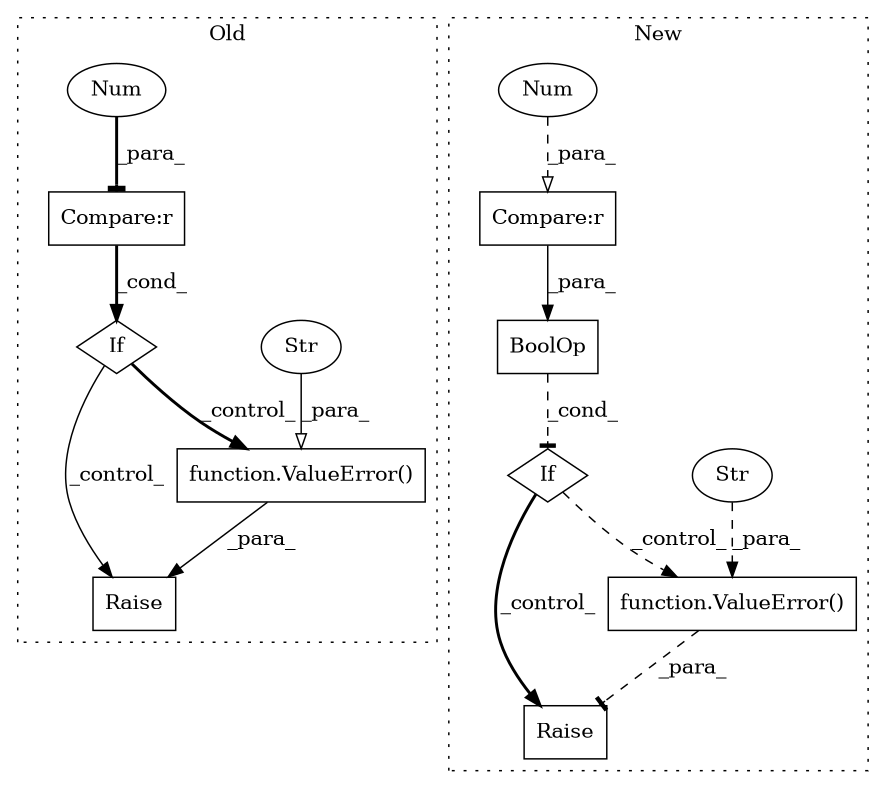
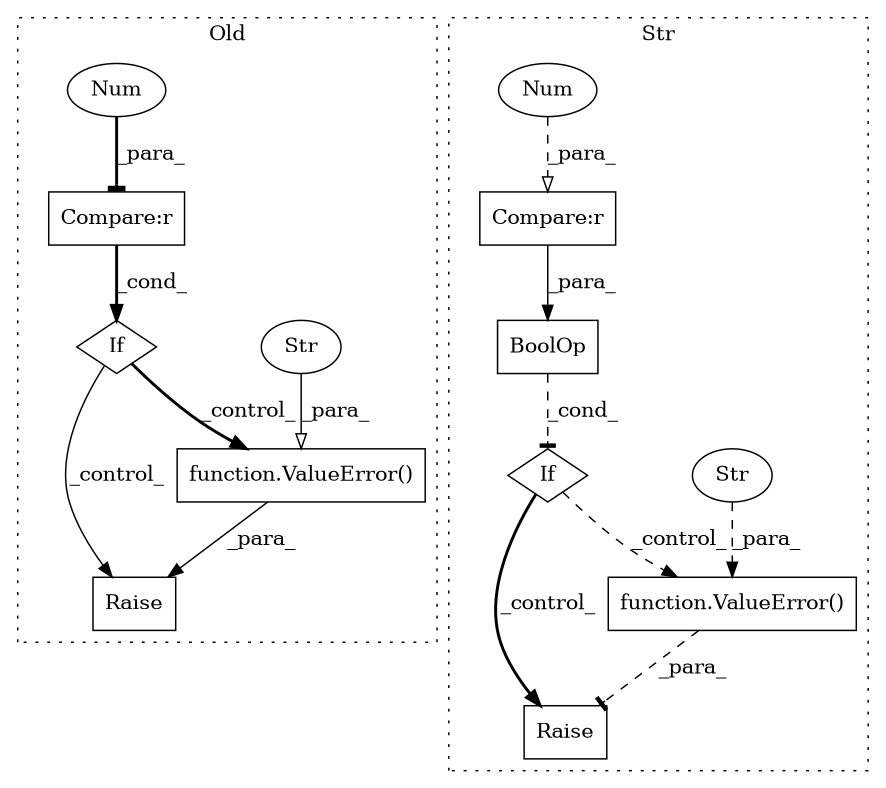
(658, 35) -> (658, 35)
